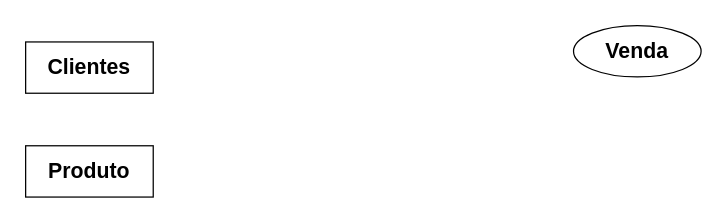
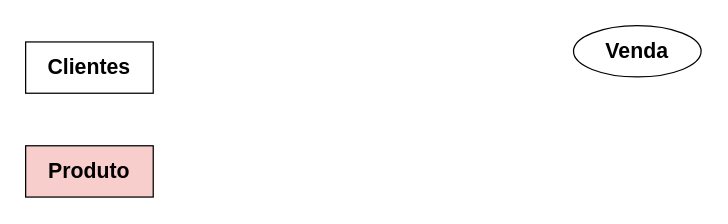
(89, 171) -> (89, 171)
